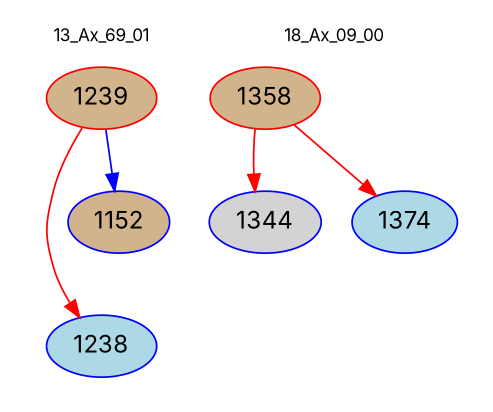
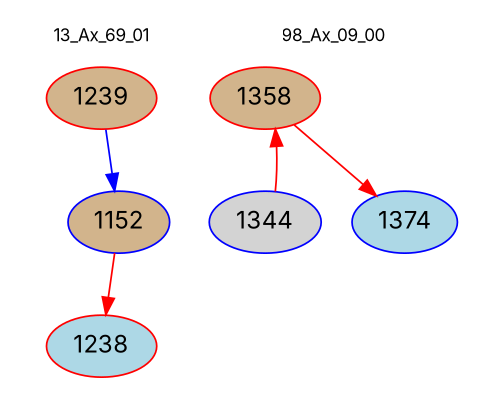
(334, 37) -> (334, 37)
(254, 152) -> (277, 169)
(48, 214) -> (112, 275)
(102, 346) -> (102, 346)
